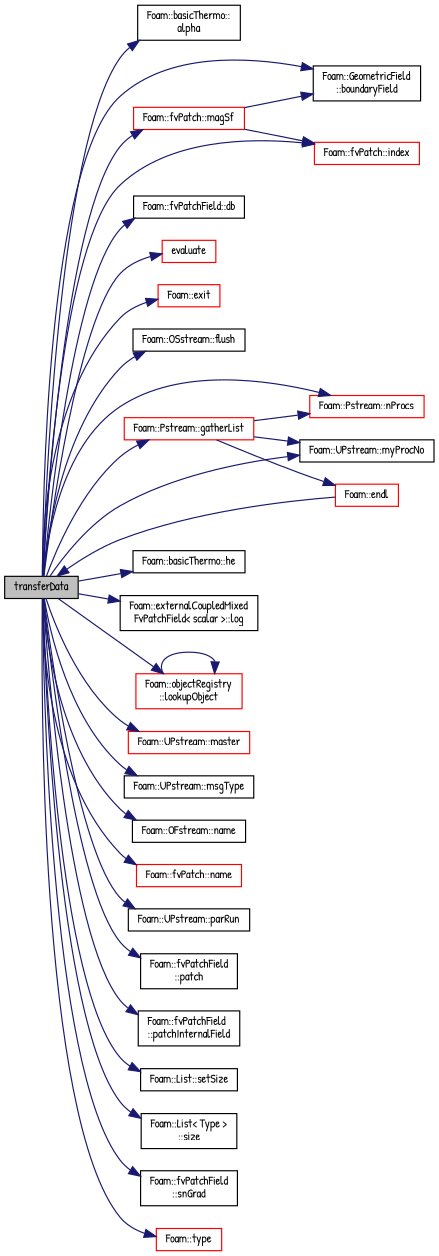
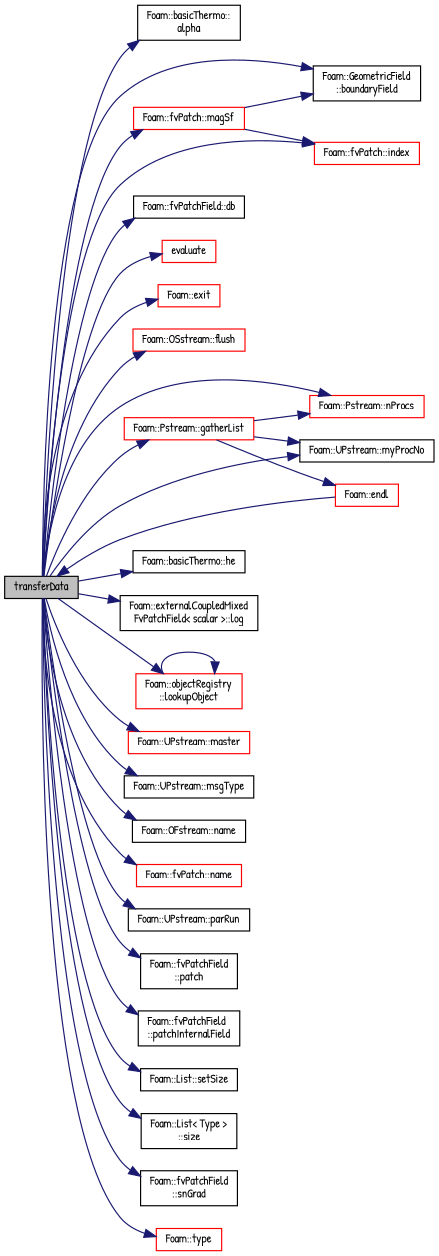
(189, 340) -> (189, 340)
